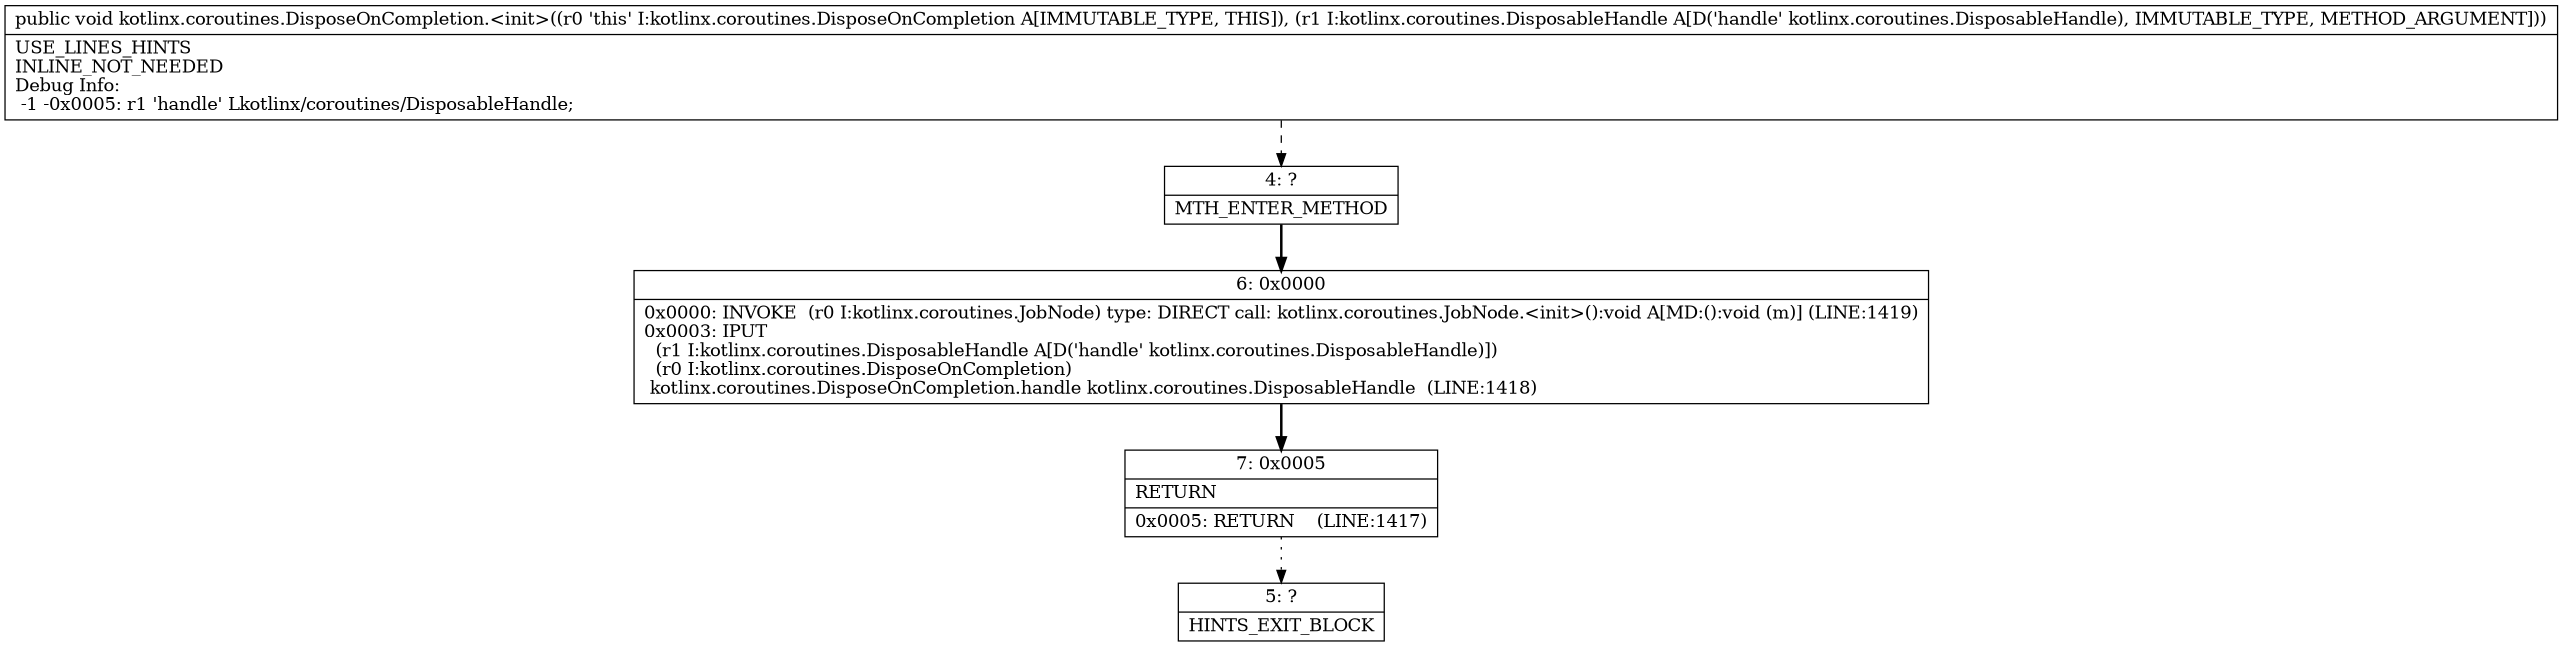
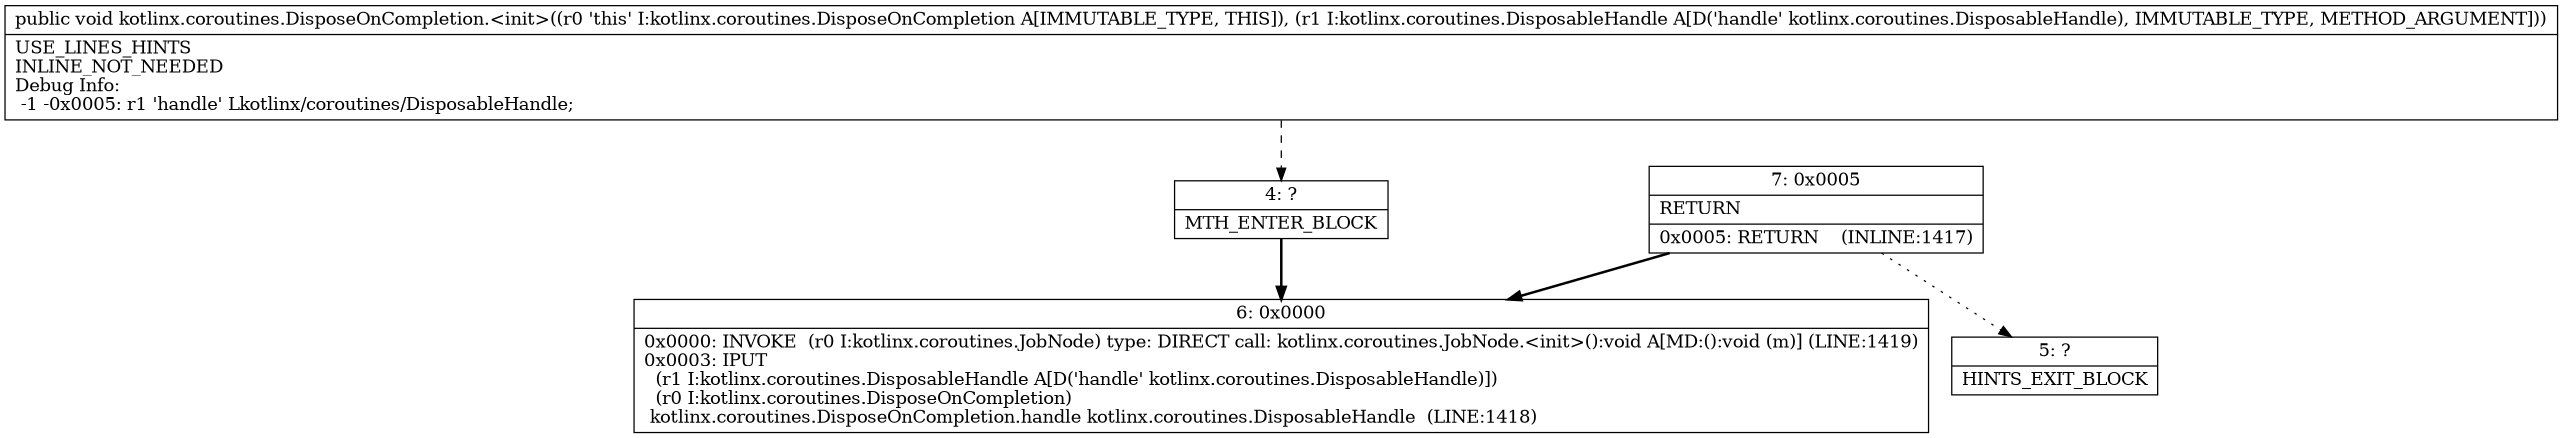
(1281, 209) -> (1281, 223)
(1281, 421) -> (1595, 274)
(1281, 522) -> (1816, 238)
